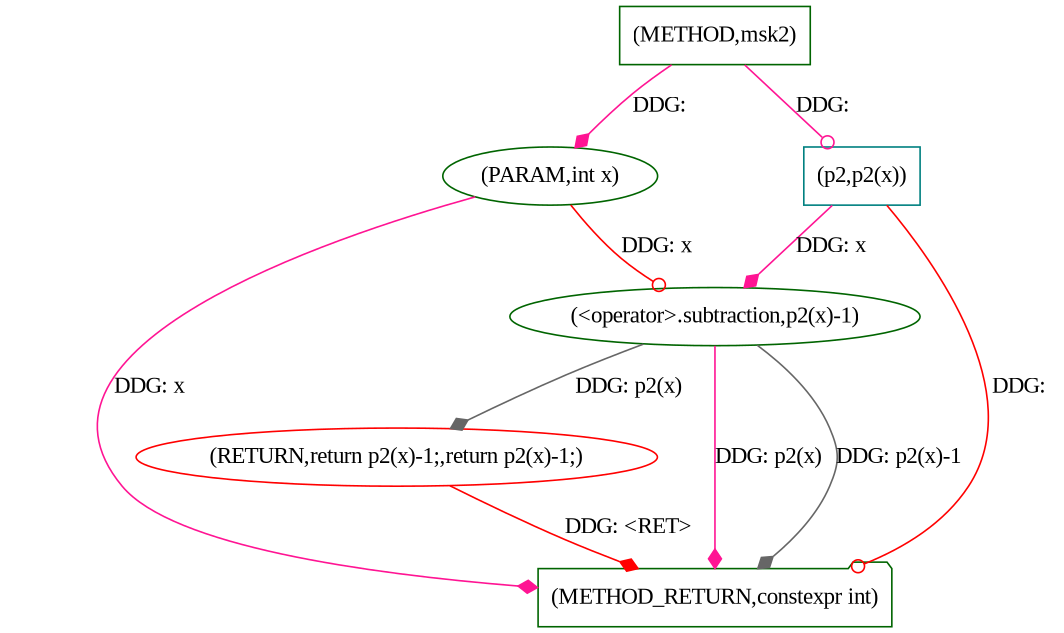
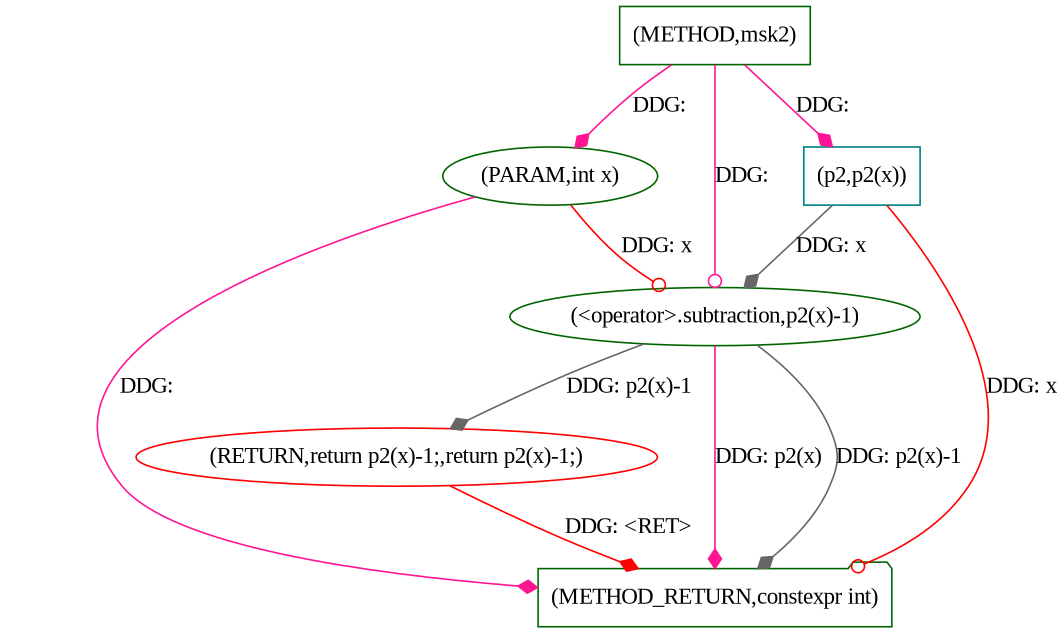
(783, 101) -> (783, 101)
none -> (715, 169)
(796, 240) -> (796, 240)
(150, 387) -> (150, 387)
(629, 387) -> (629, 387)
(1022, 387) -> (1022, 387)
